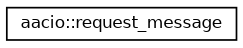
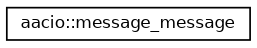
(122, 24) -> (128, 24)
